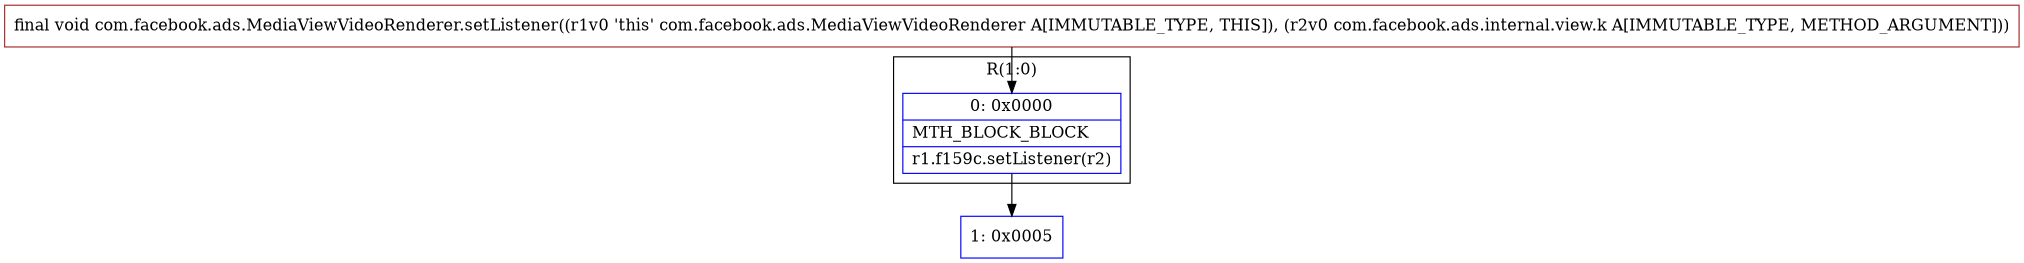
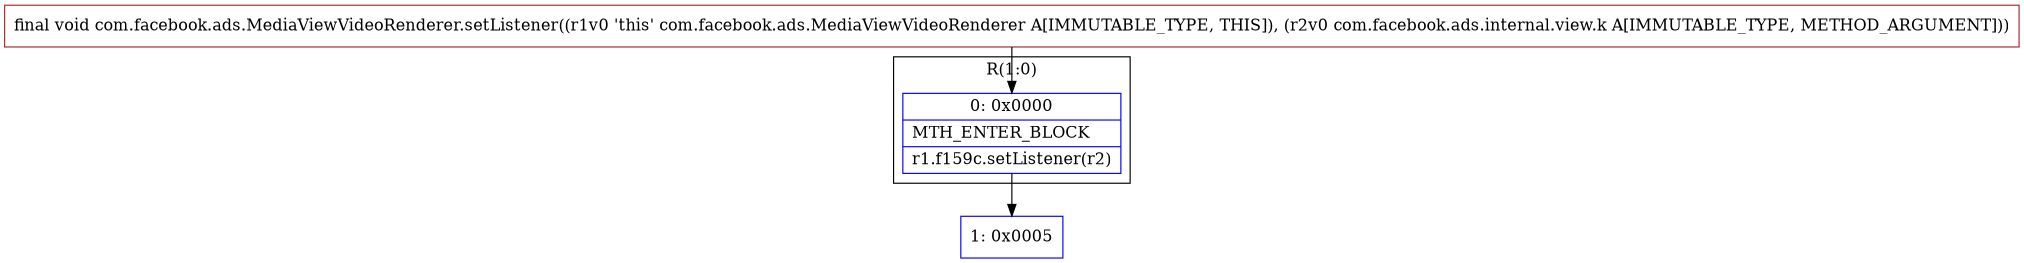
(1001, 133) -> (1001, 133)
